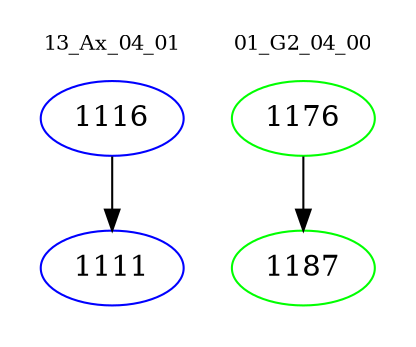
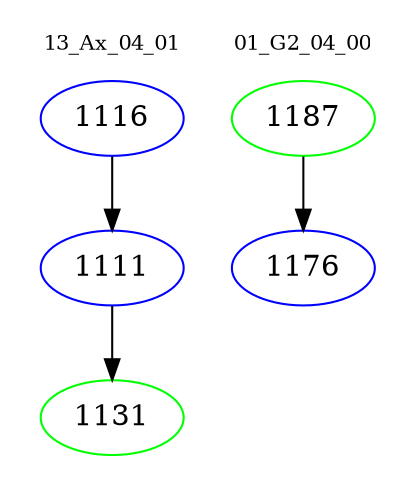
(303, 118) -> (303, 268)
(303, 183) -> (303, 183)
none -> (112, 418)
